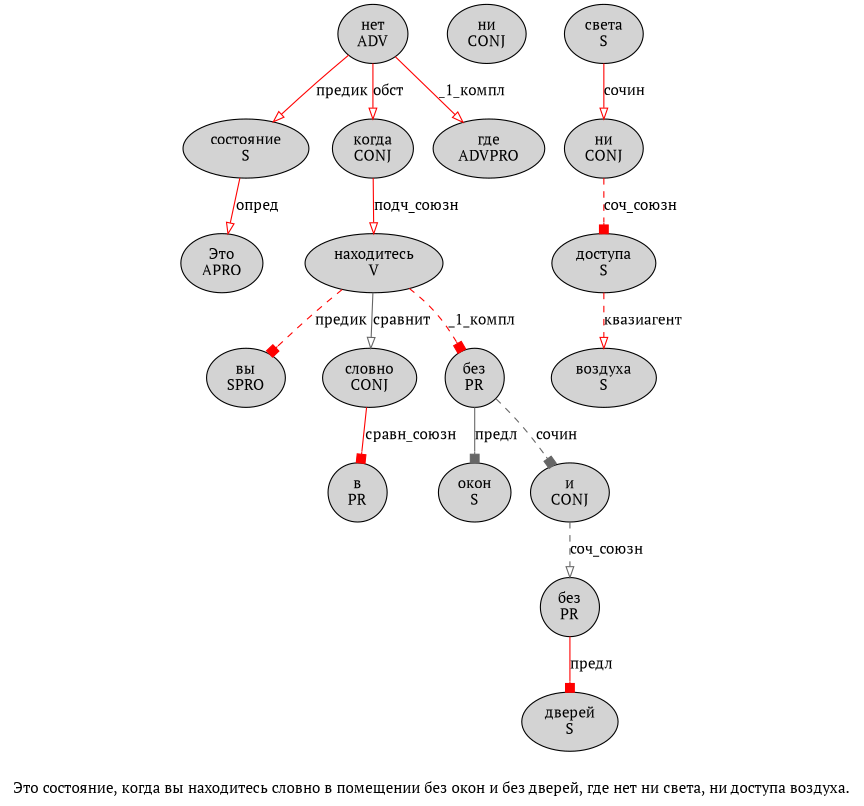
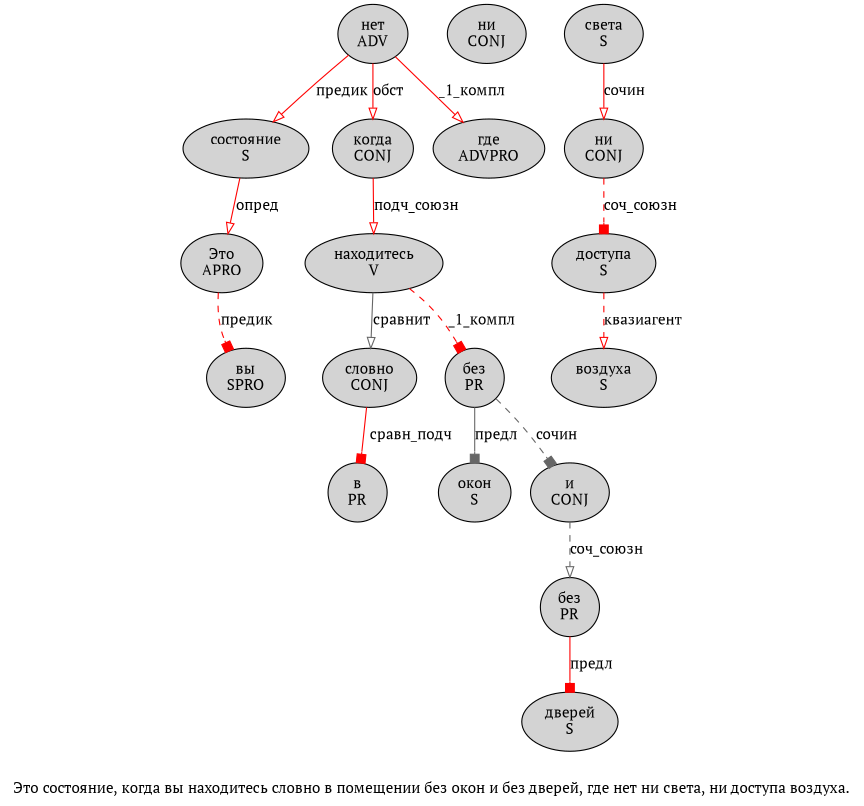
(309, 317) -> (219, 317)
(411, 435) -> (411, 435)
